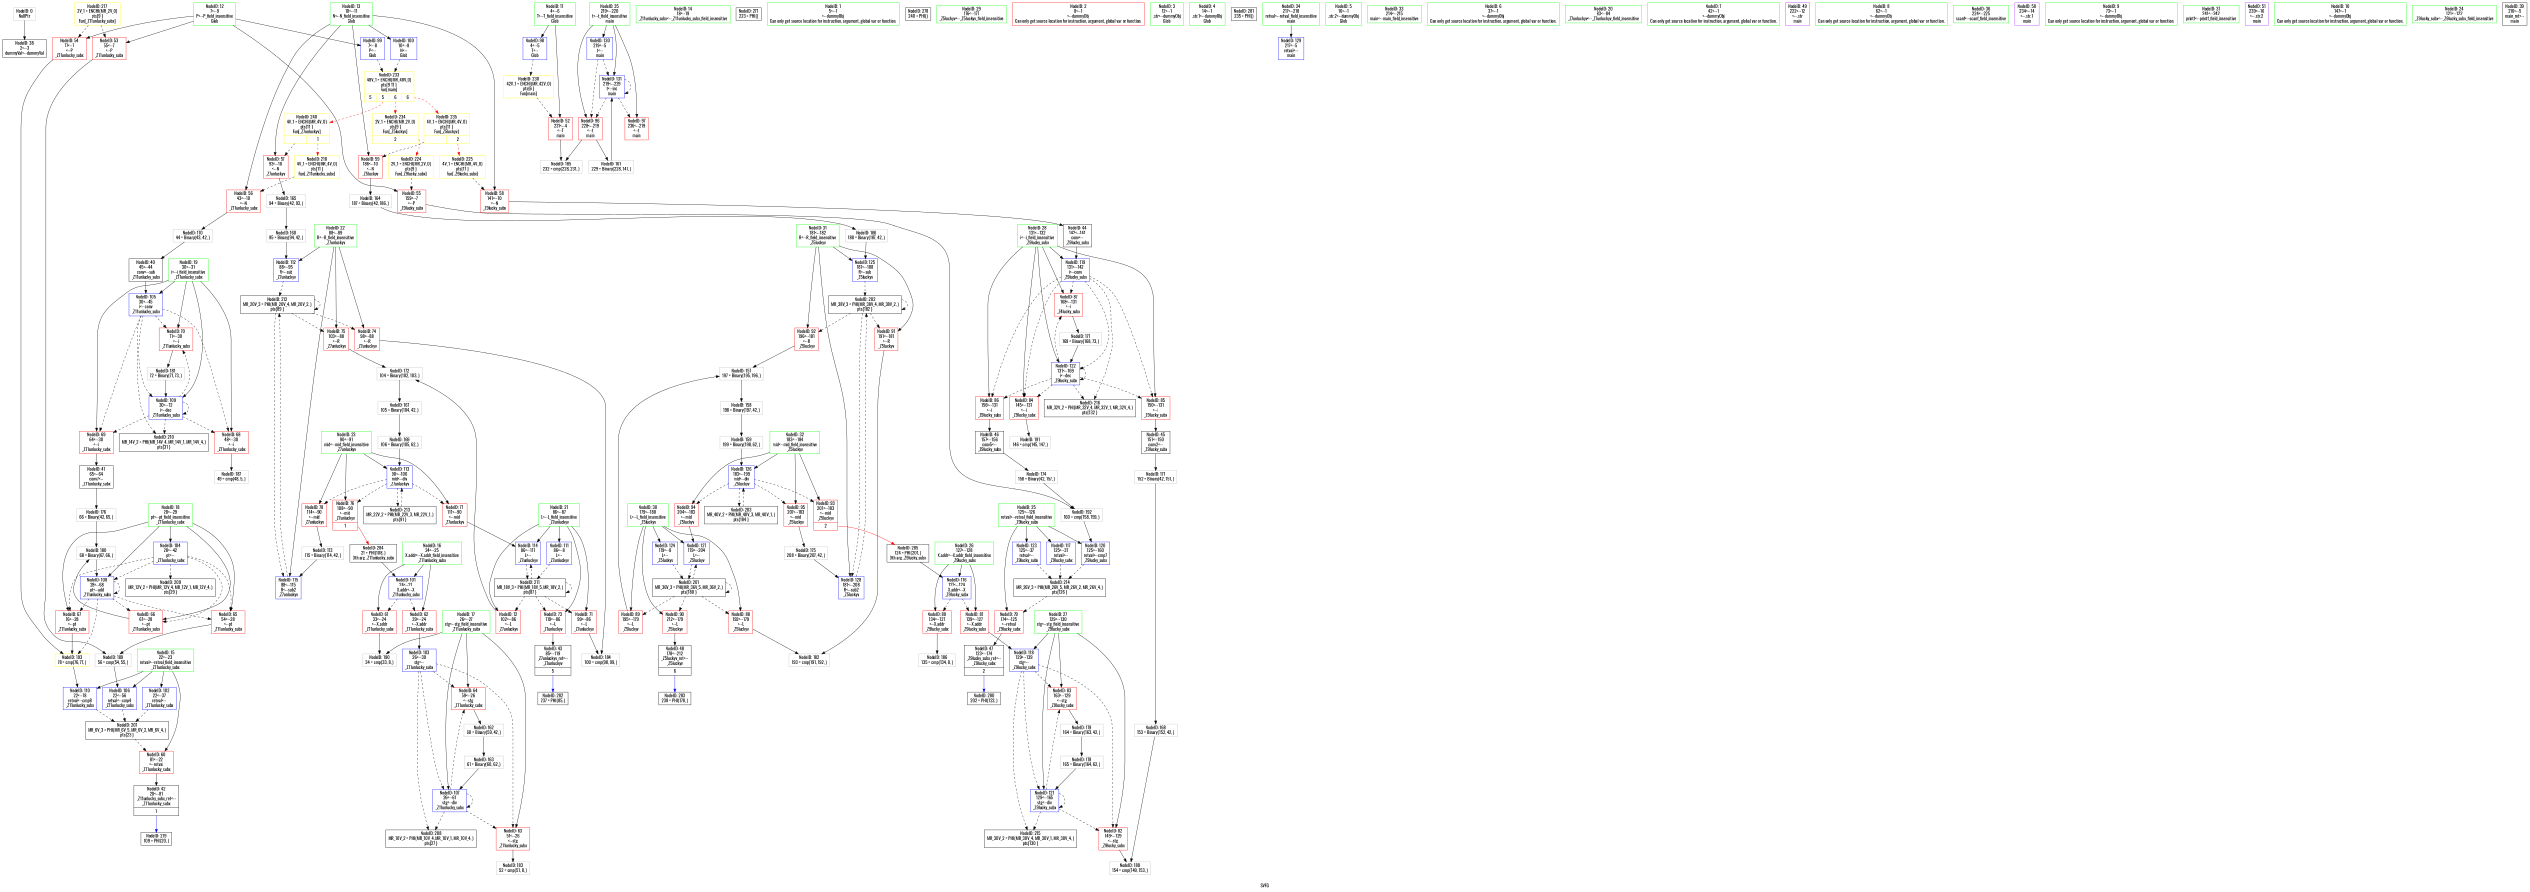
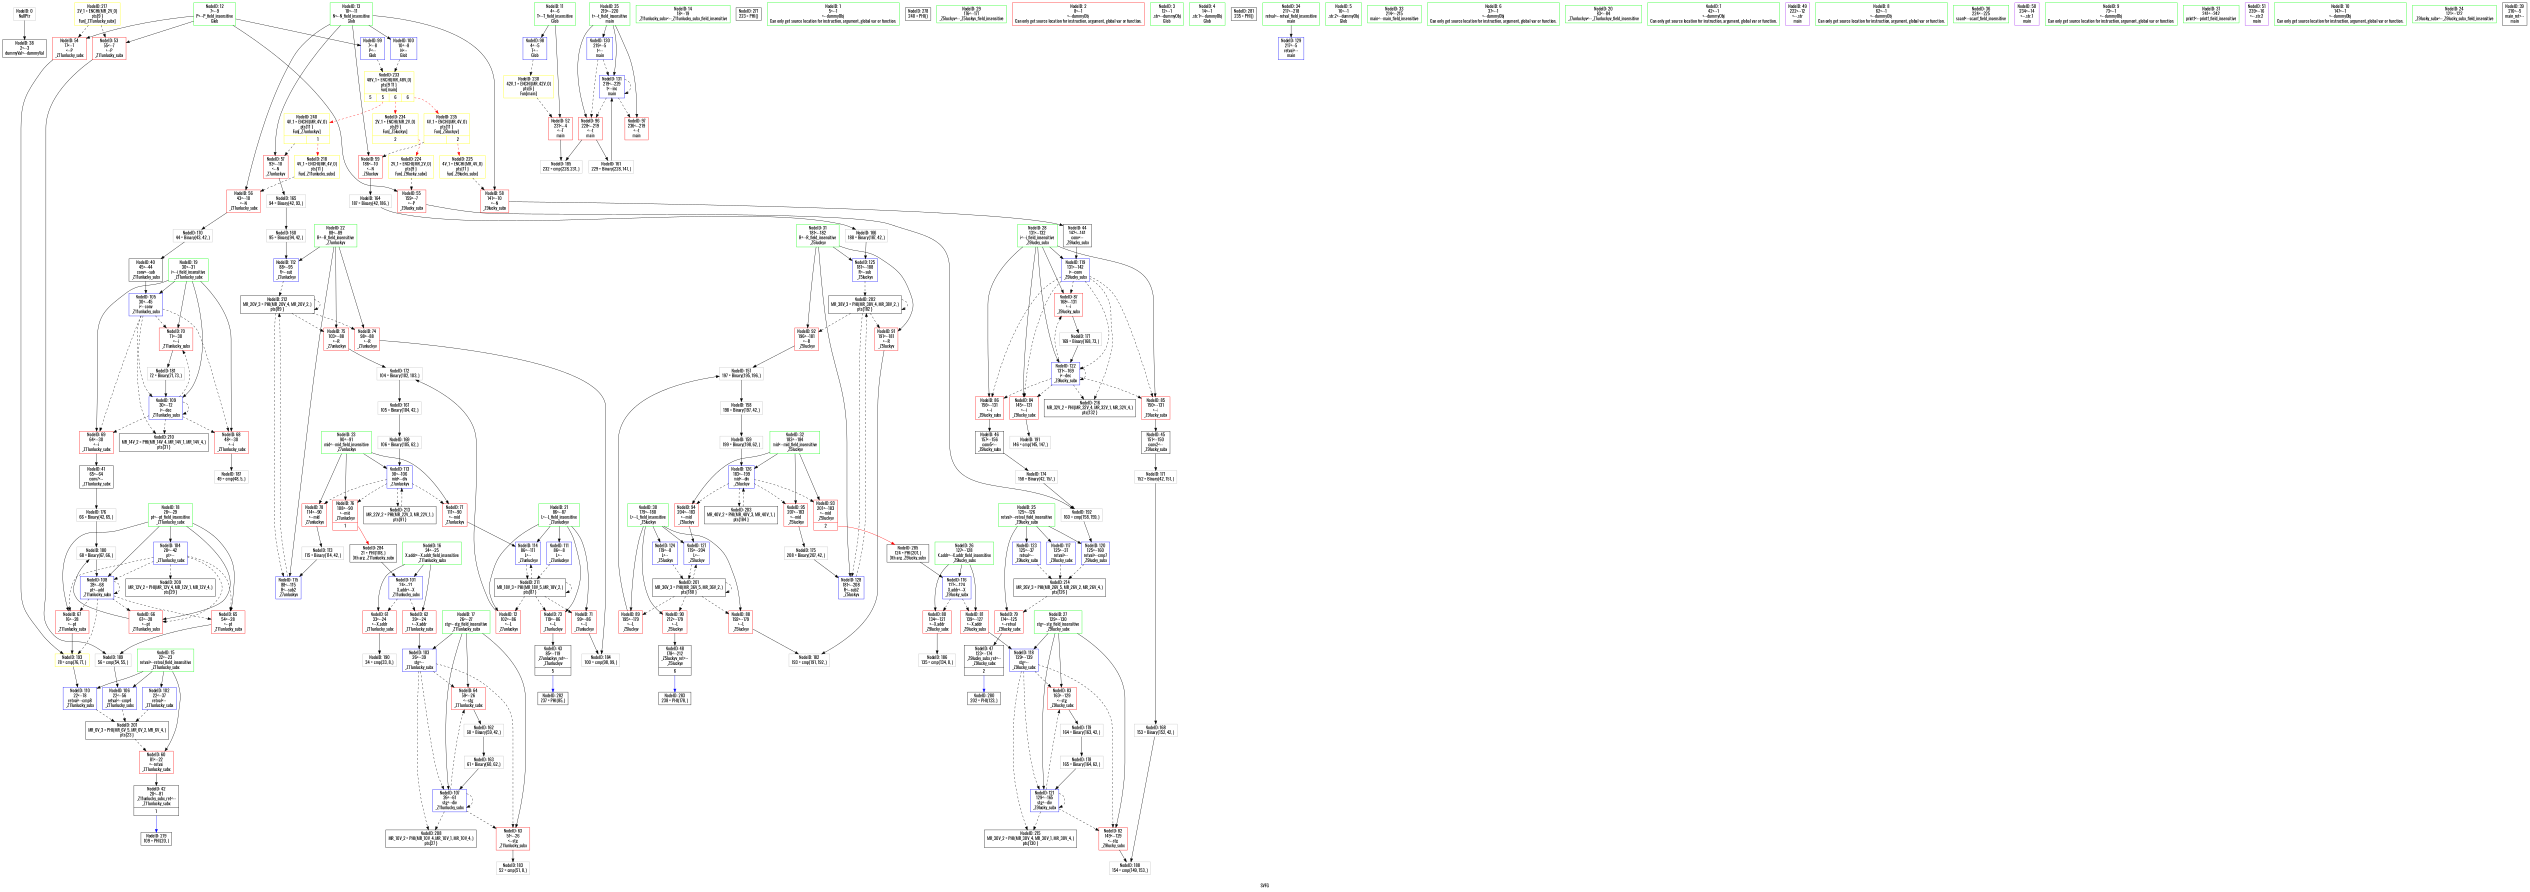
(1069, 312) -> (1069, 312)
(414, 639) -> (444, 640)
